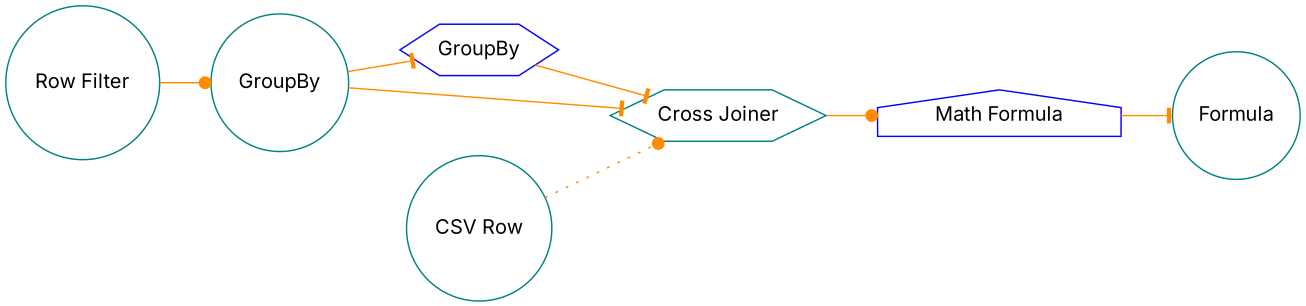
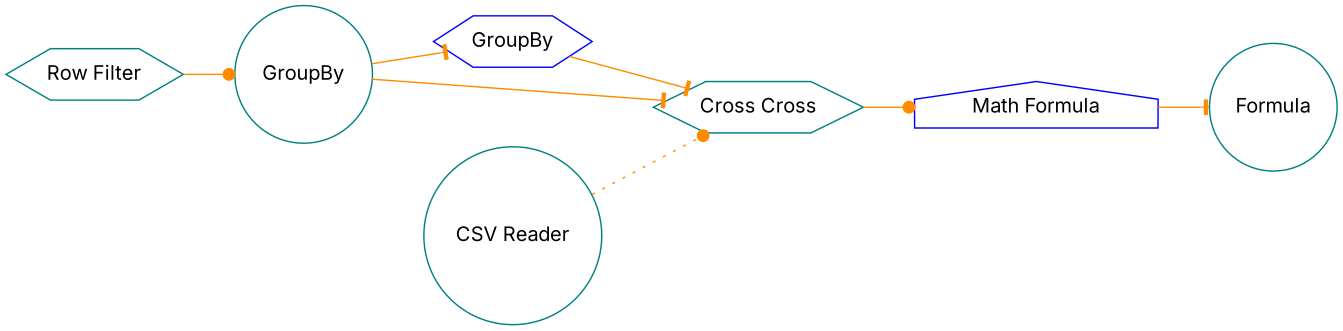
(83, 83) -> (95, 74)
(718, 116) -> (758, 107)
(479, 228) -> (513, 236)
